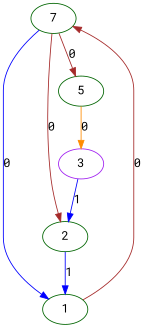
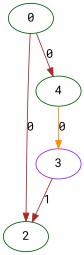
(54, 18) -> (31, 18)
(81, 91) -> (59, 91)
(74, 196) -> (44, 196)
(65, 309) -> none
